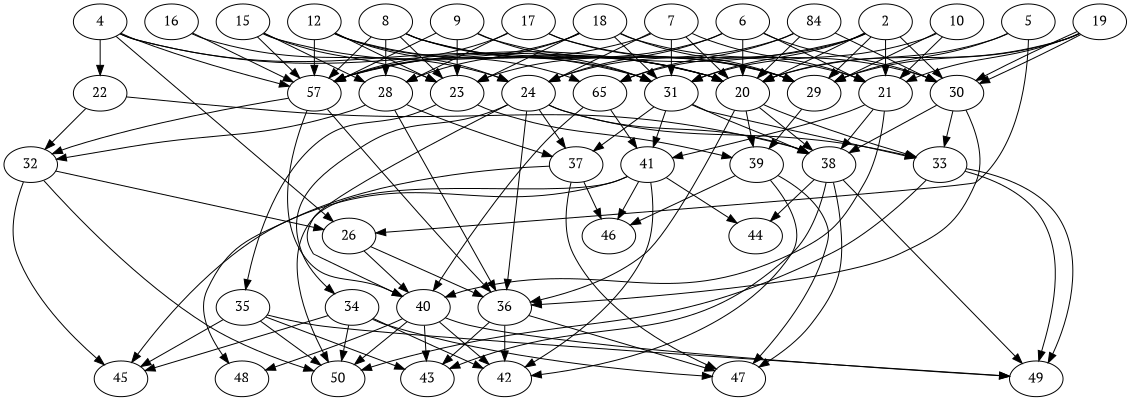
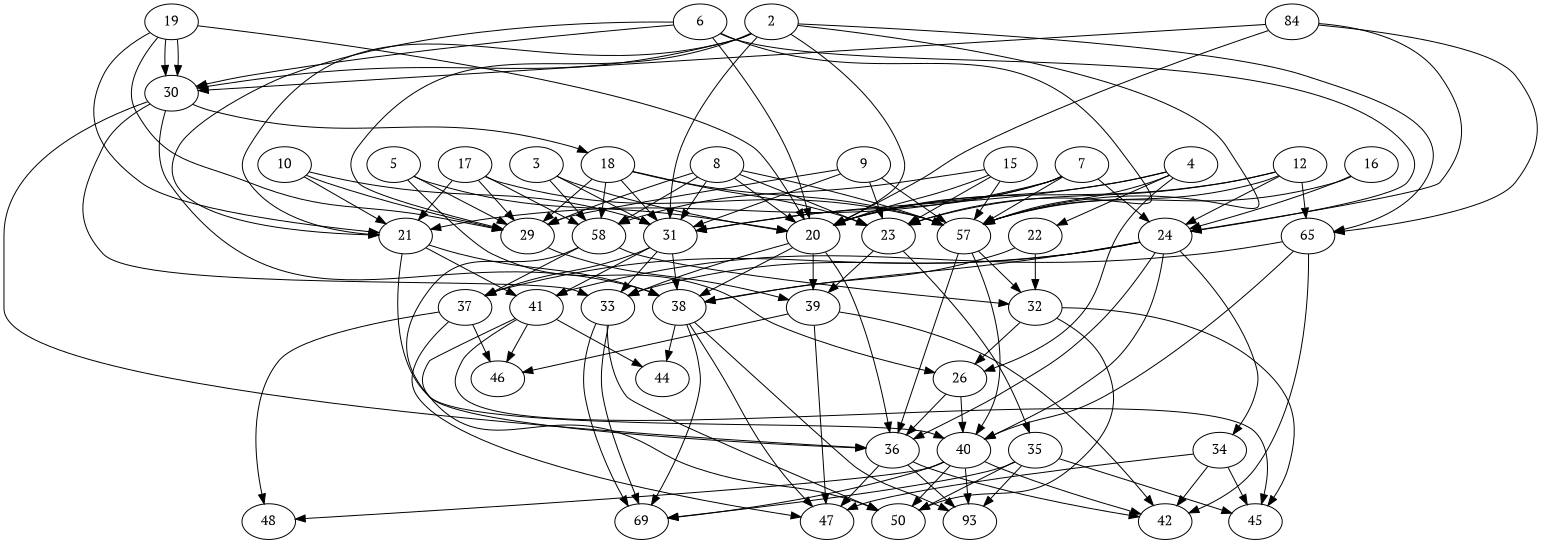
(773, 57) -> (385, 128)
(386, 93) -> (599, 236)
none -> (536, 165)
(622, 289) -> (1291, 393)
(347, 335) -> none
(427, 379) -> (970, 522)
(1036, 379) -> (642, 522)
